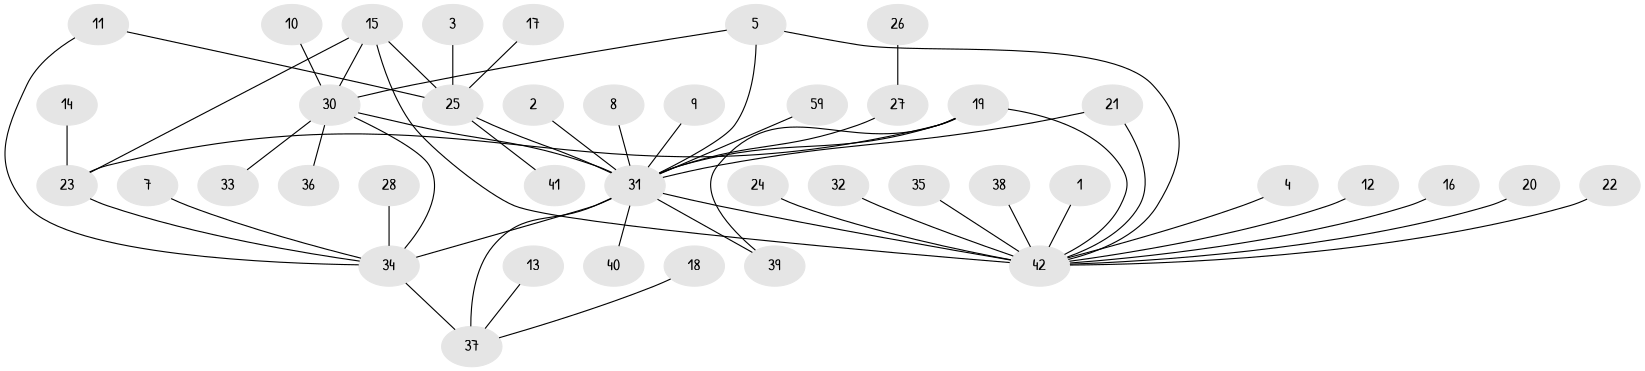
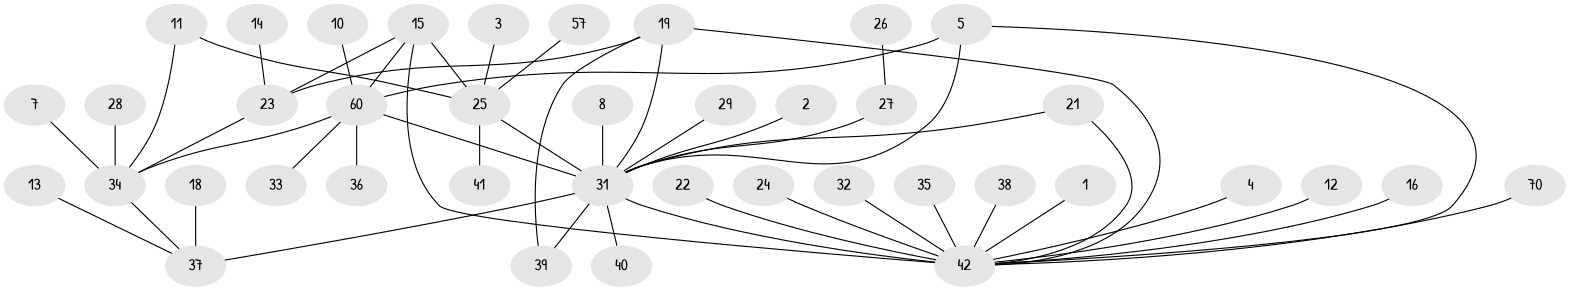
(533, 25) -> (579, 25)
(330, 105) -> (357, 105)
(694, 105) -> none
(817, 105) -> (726, 105)
(1530, 186) -> (1535, 186)
(490, 236) -> none
